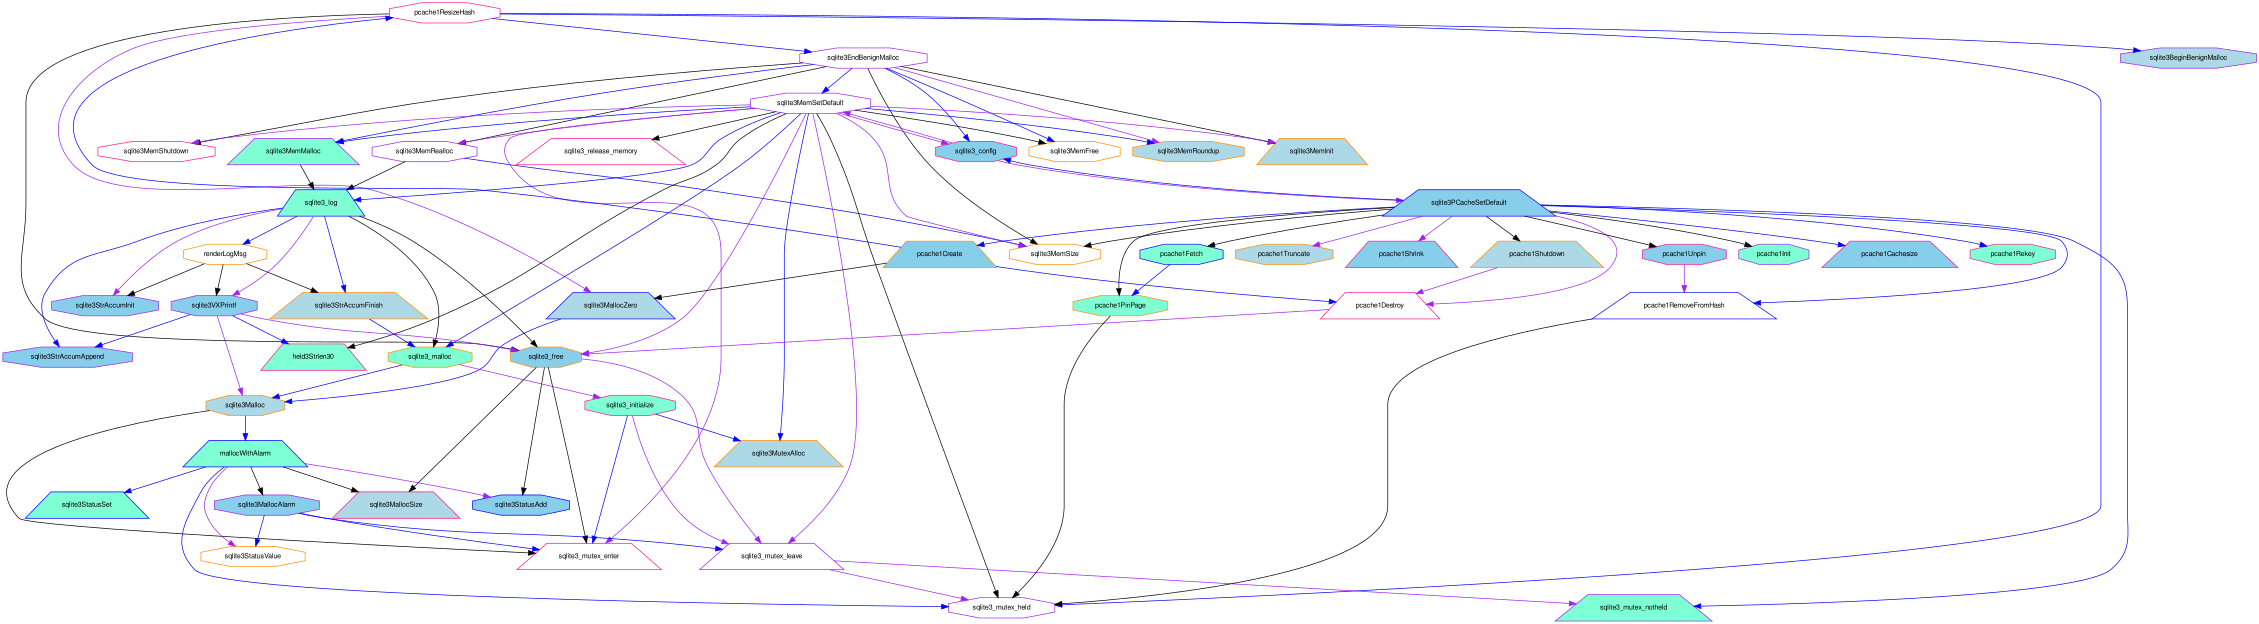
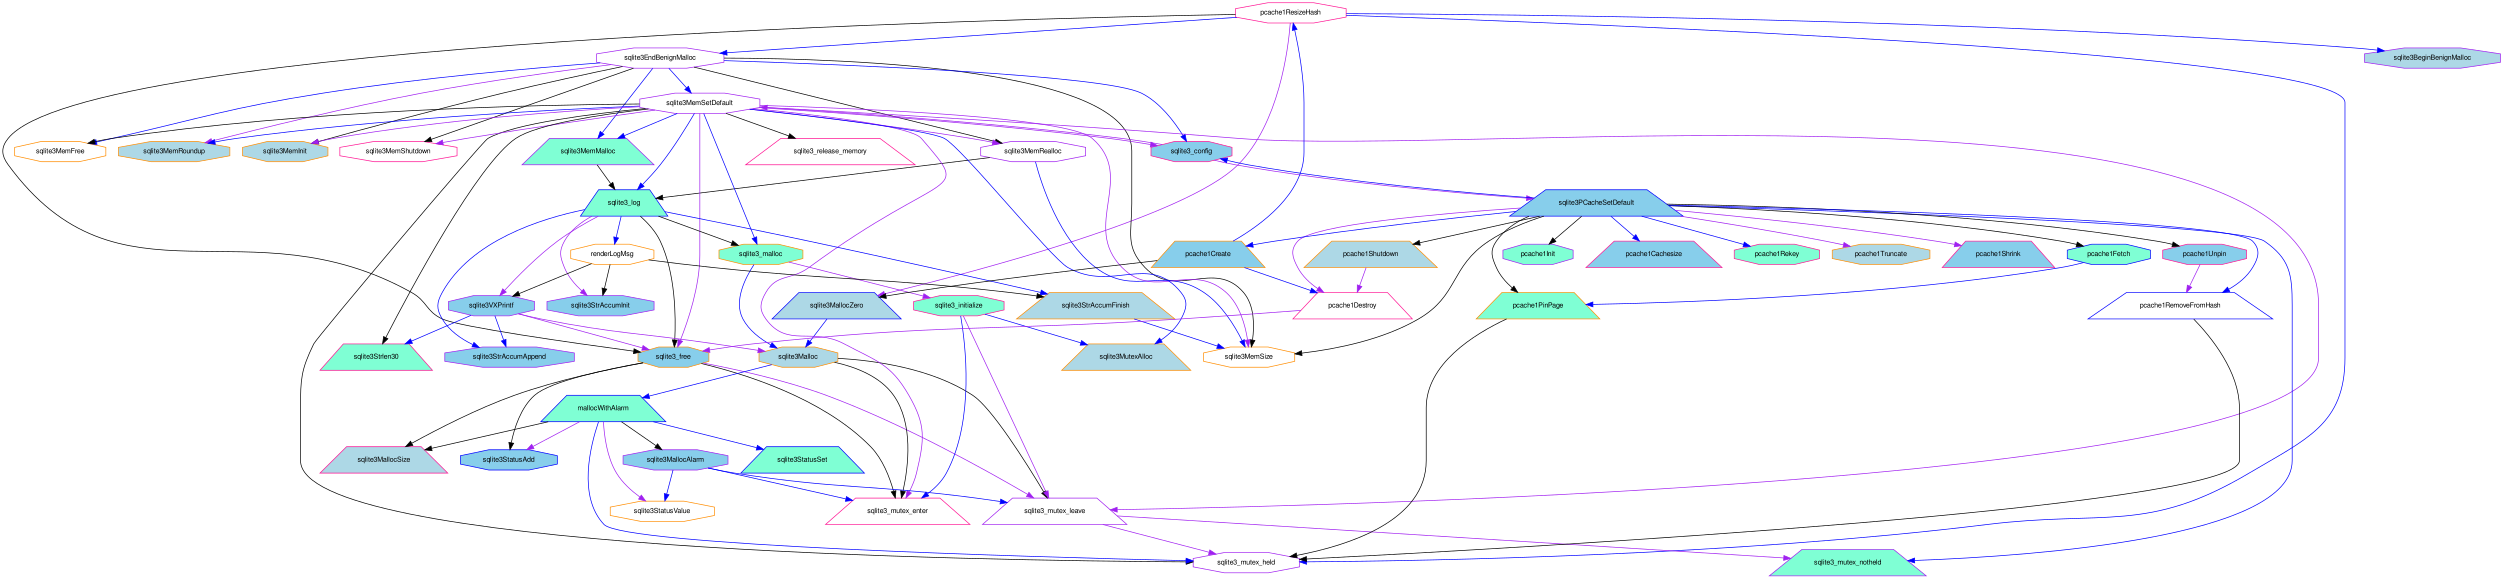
(1312, 152) -> (285, 152)
(1120, 306) -> (1538, 306)
(386, 329) -> (1178, 333)
(313, 357) -> (376, 357)
none -> (958, 387)
